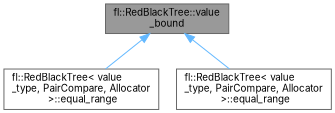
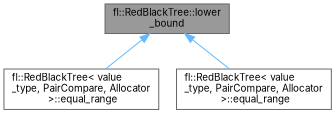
(167, 19) -> (167, 19)
